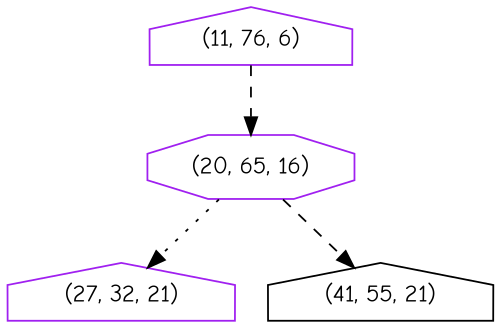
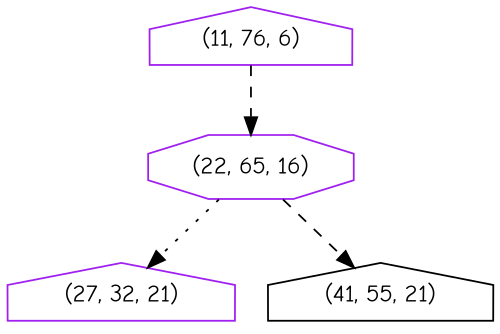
(251, 167) -> (251, 167)
